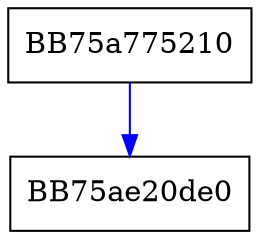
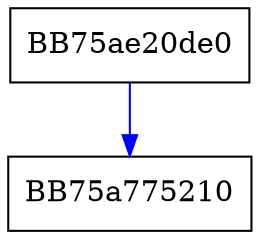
(130, 109) -> (130, 109)
